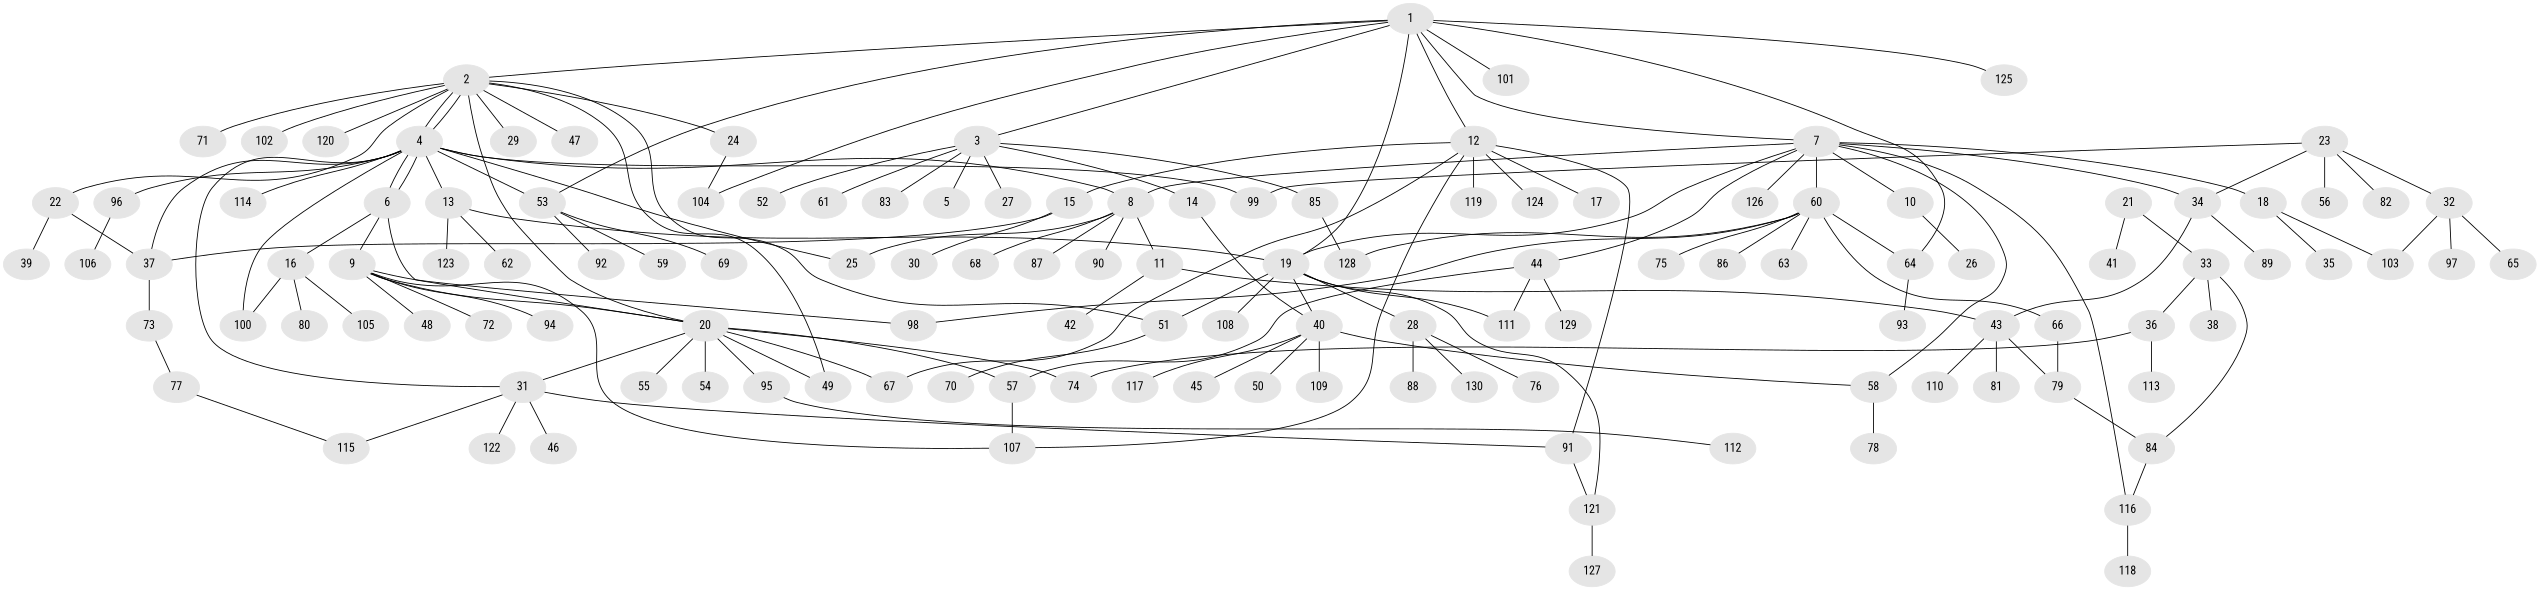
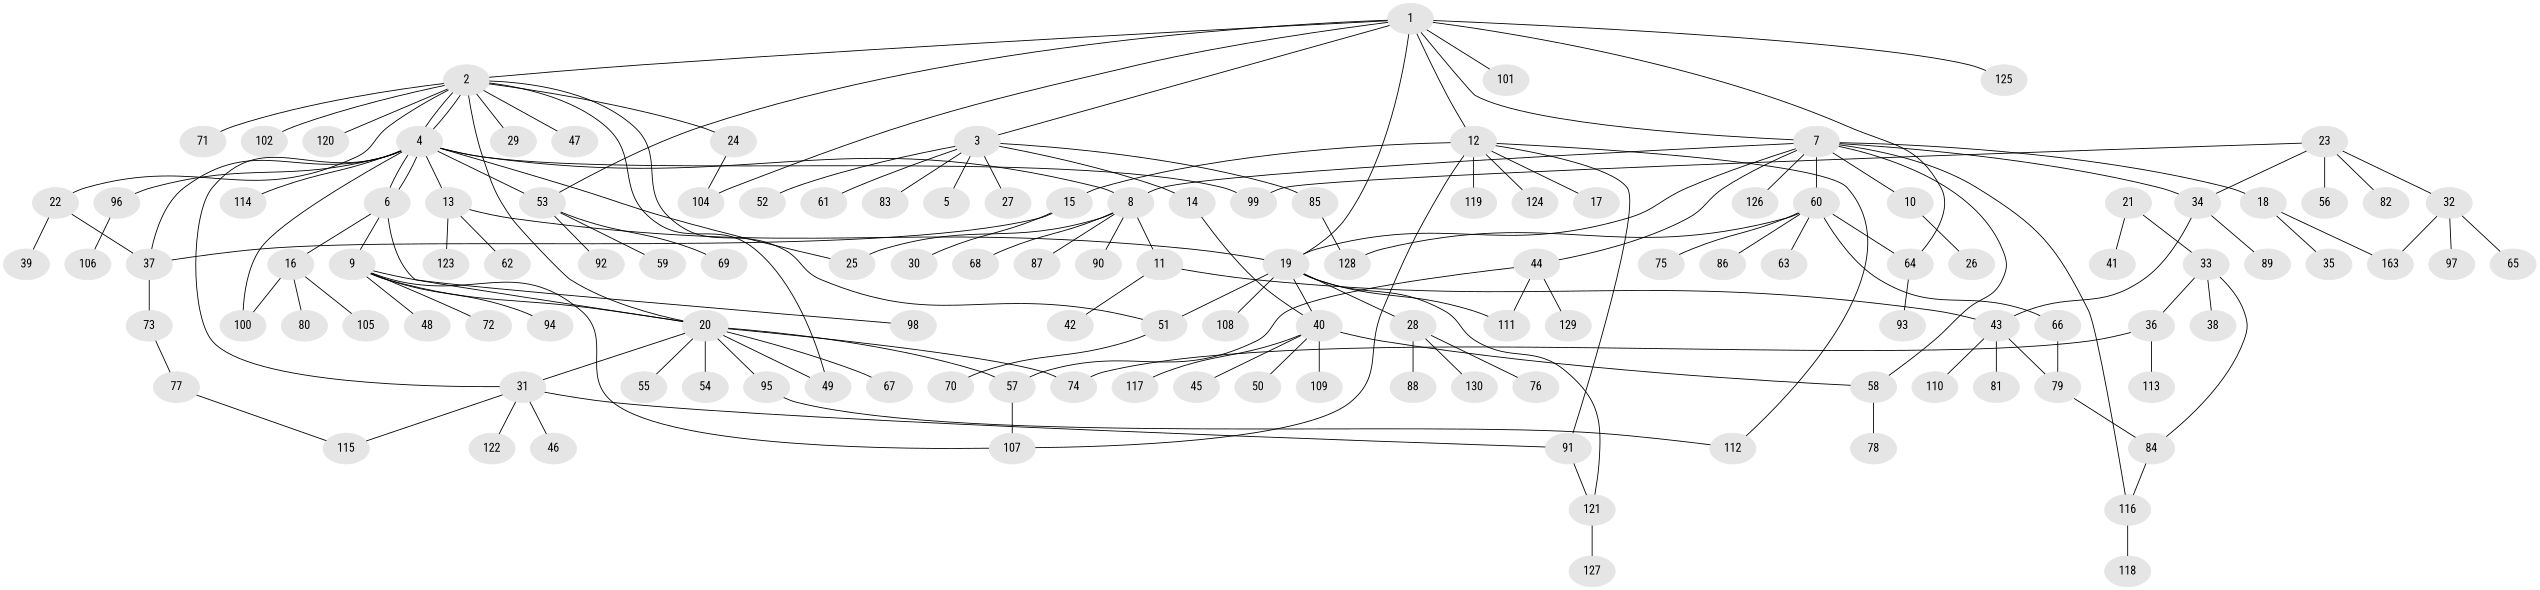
(2390, 264) -> (2390, 264)
(1370, 281) -> none
(1185, 283) -> (1803, 172)
